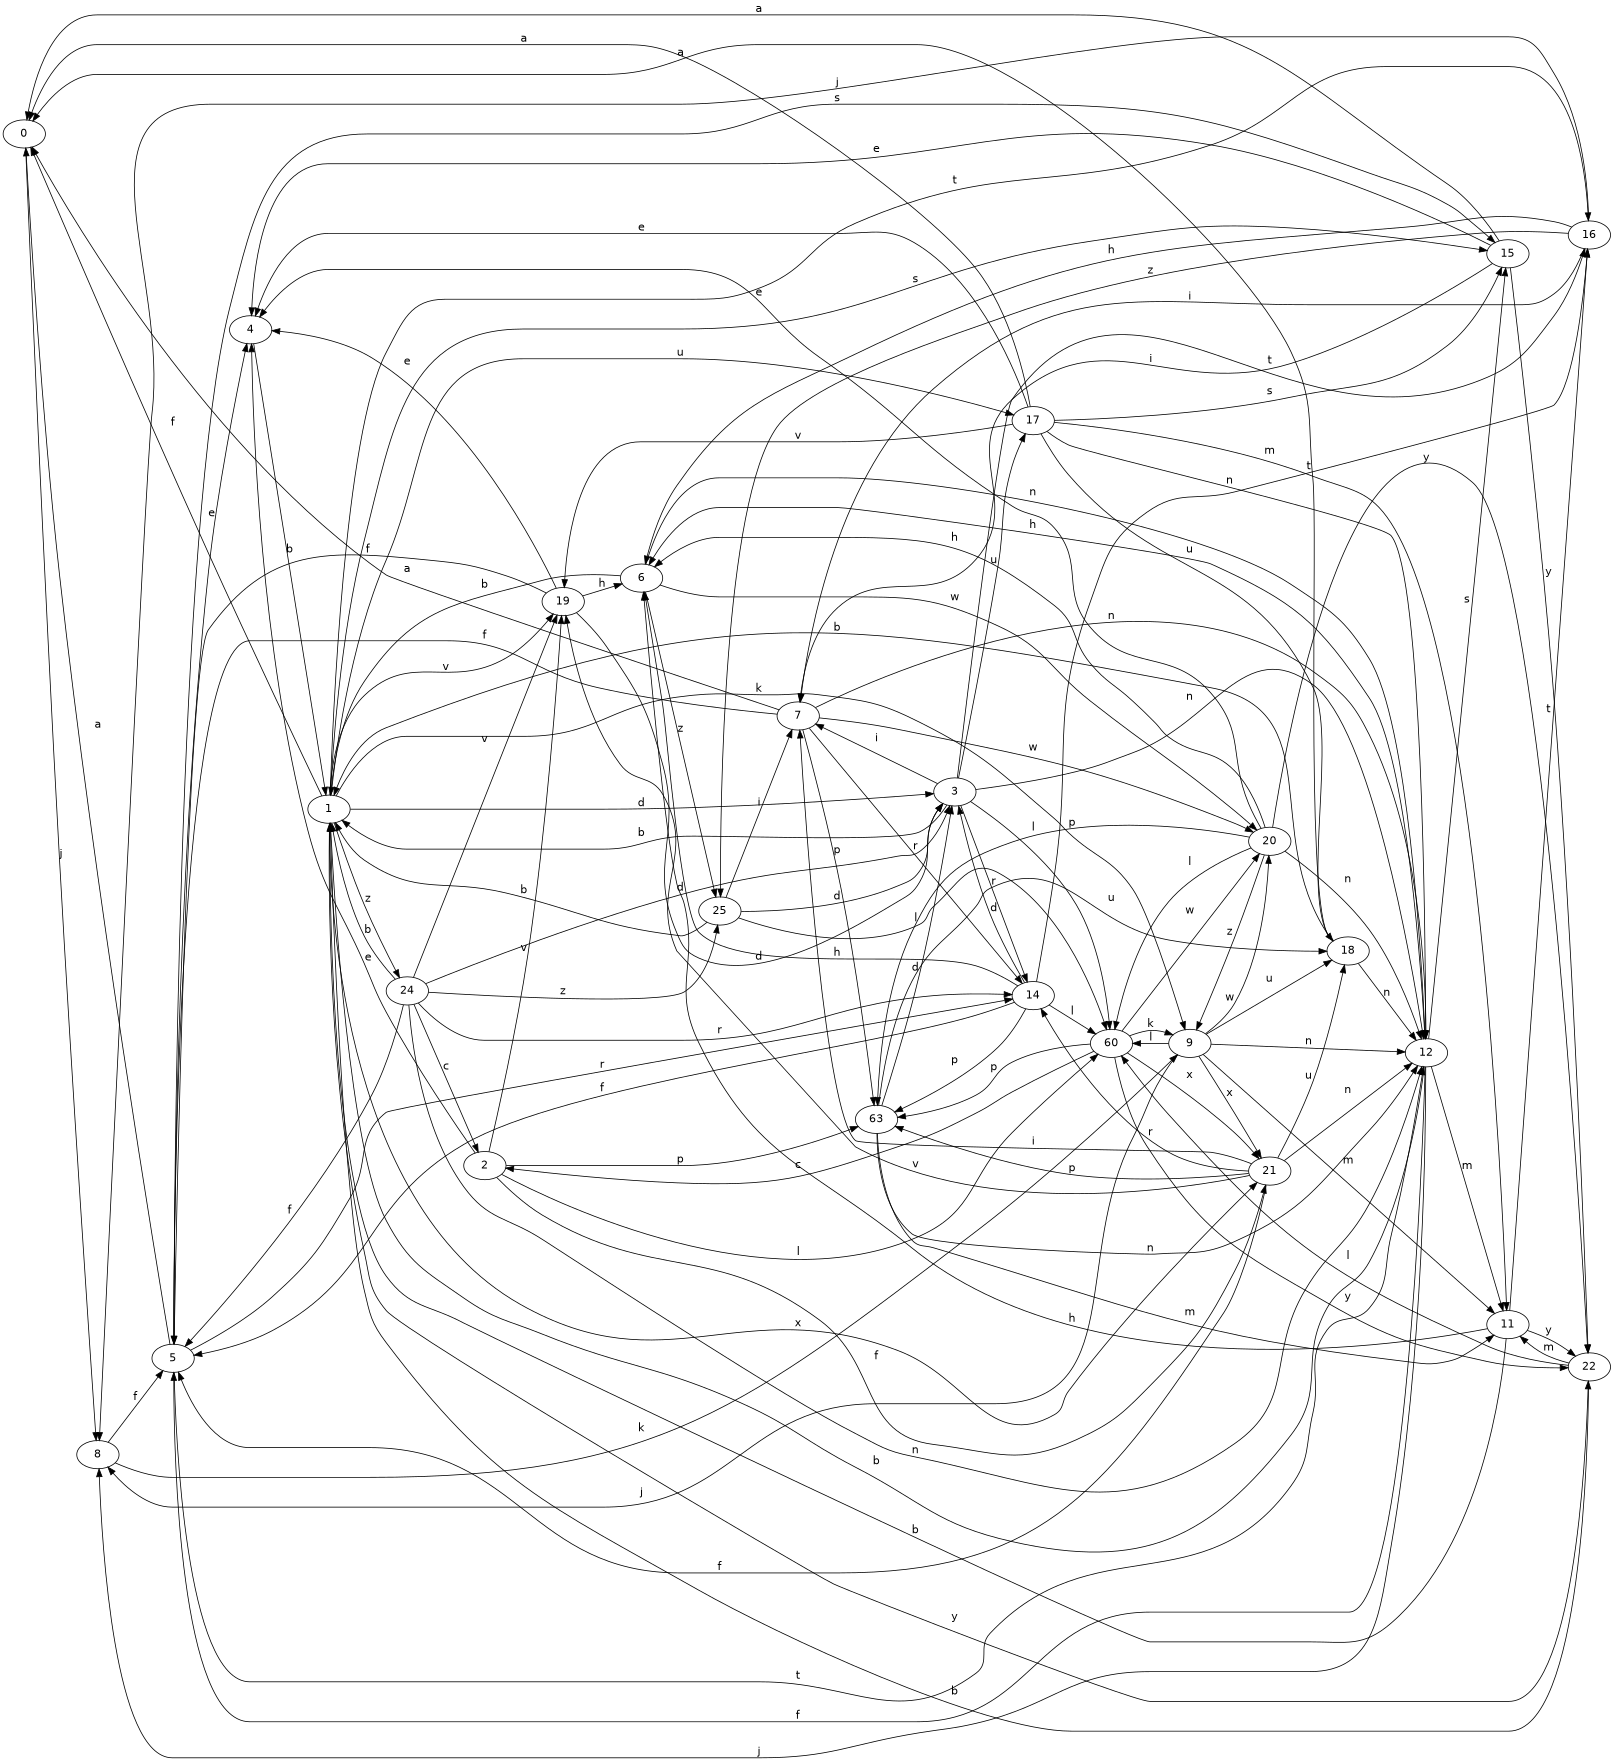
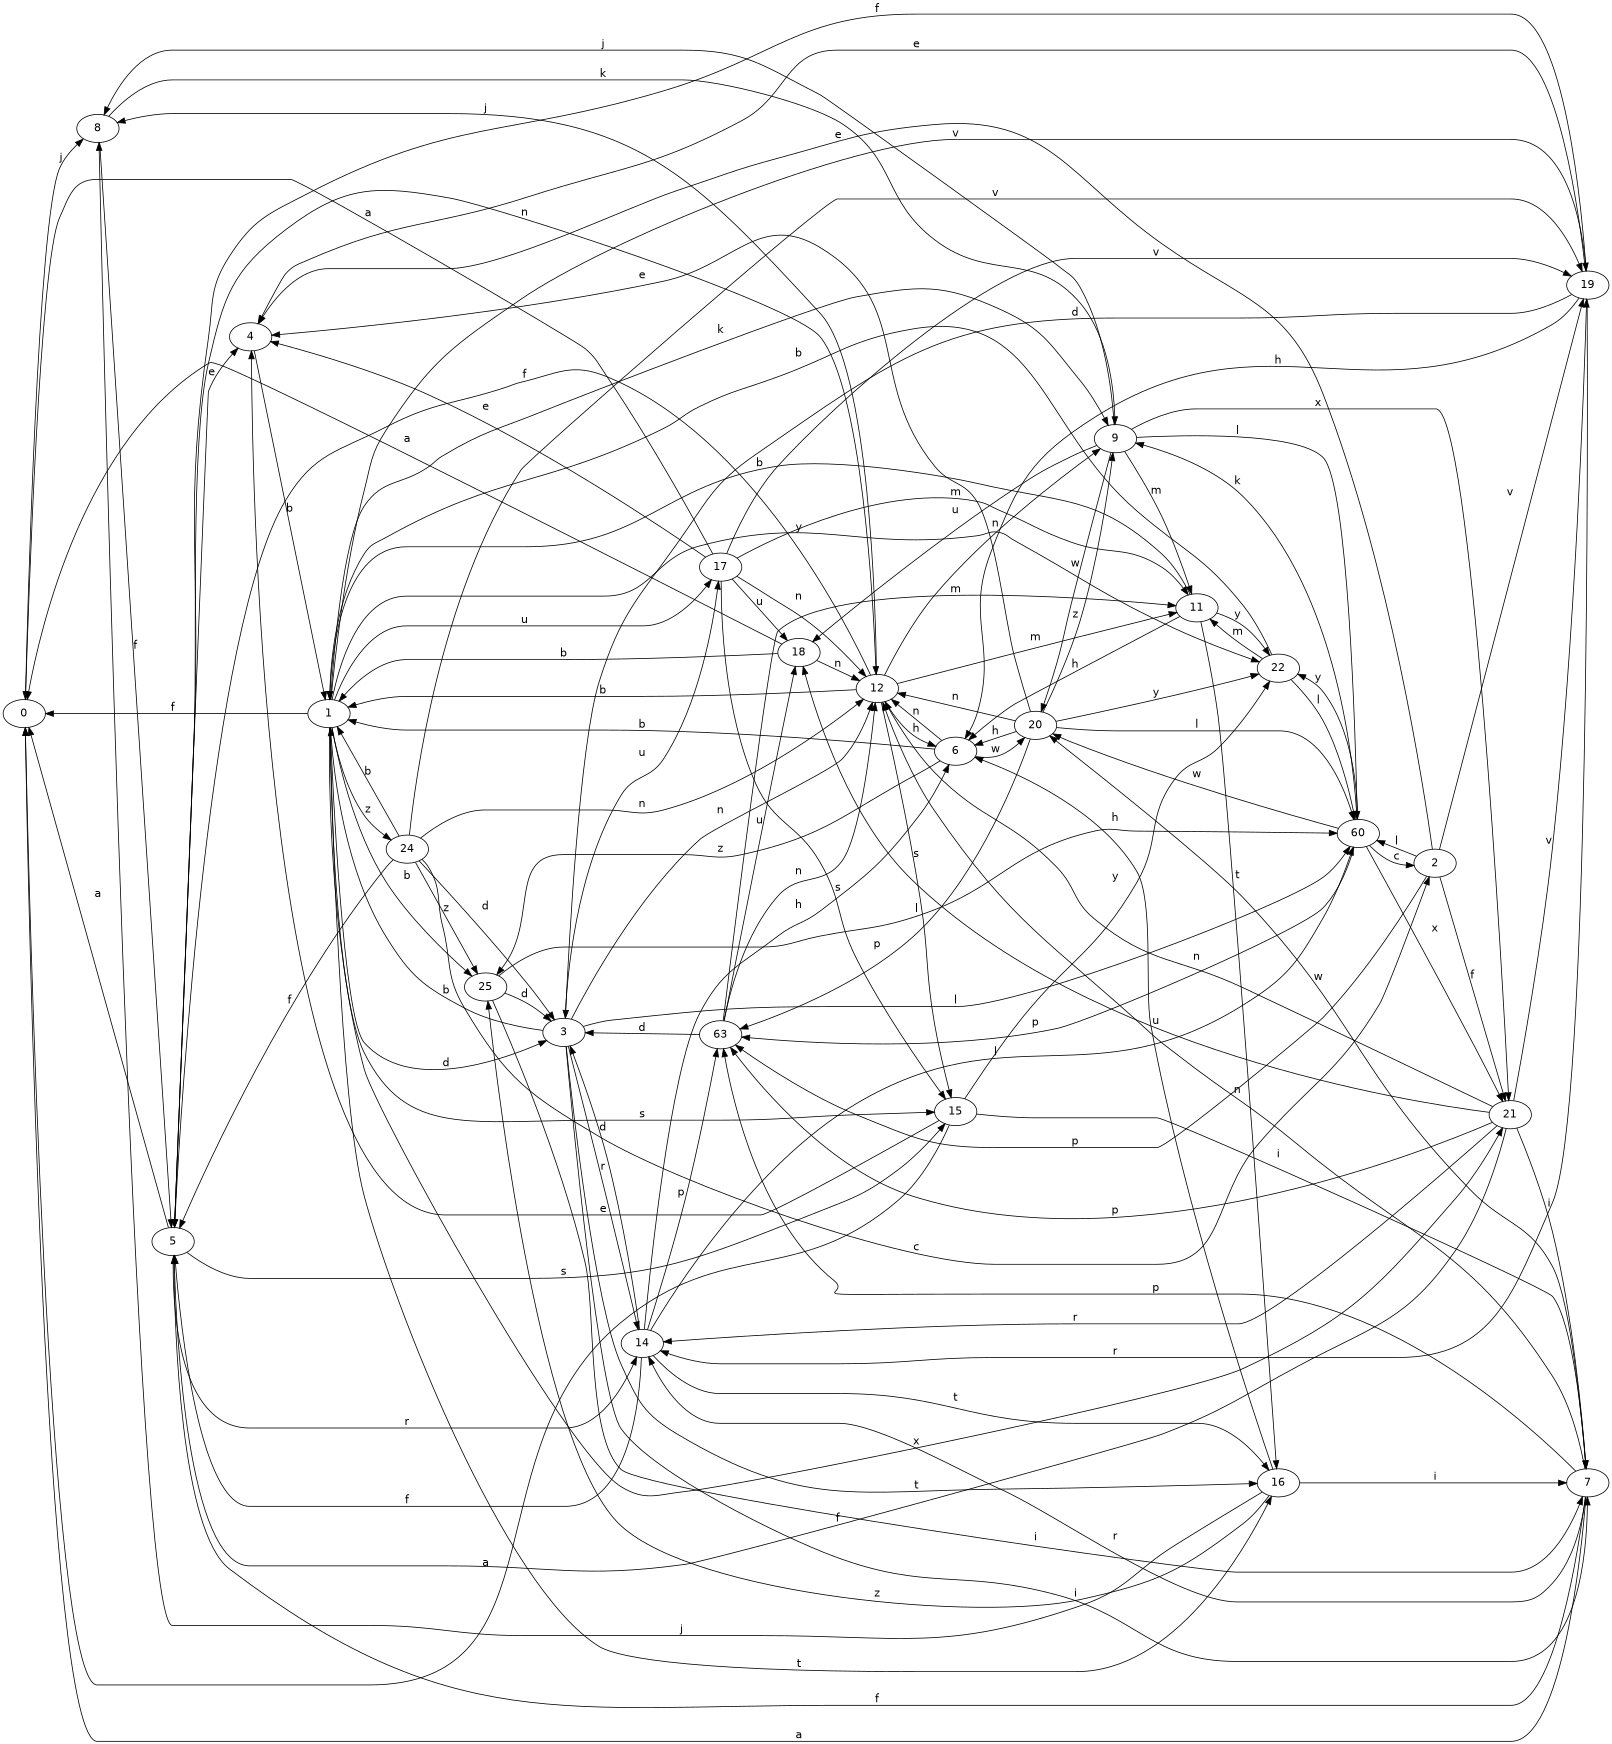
(517, 896) -> (375, 863)
(708, 1039) -> (1540, 1232)
(1304, 1048) -> (975, 552)
(798, 1676) -> (525, 213)
